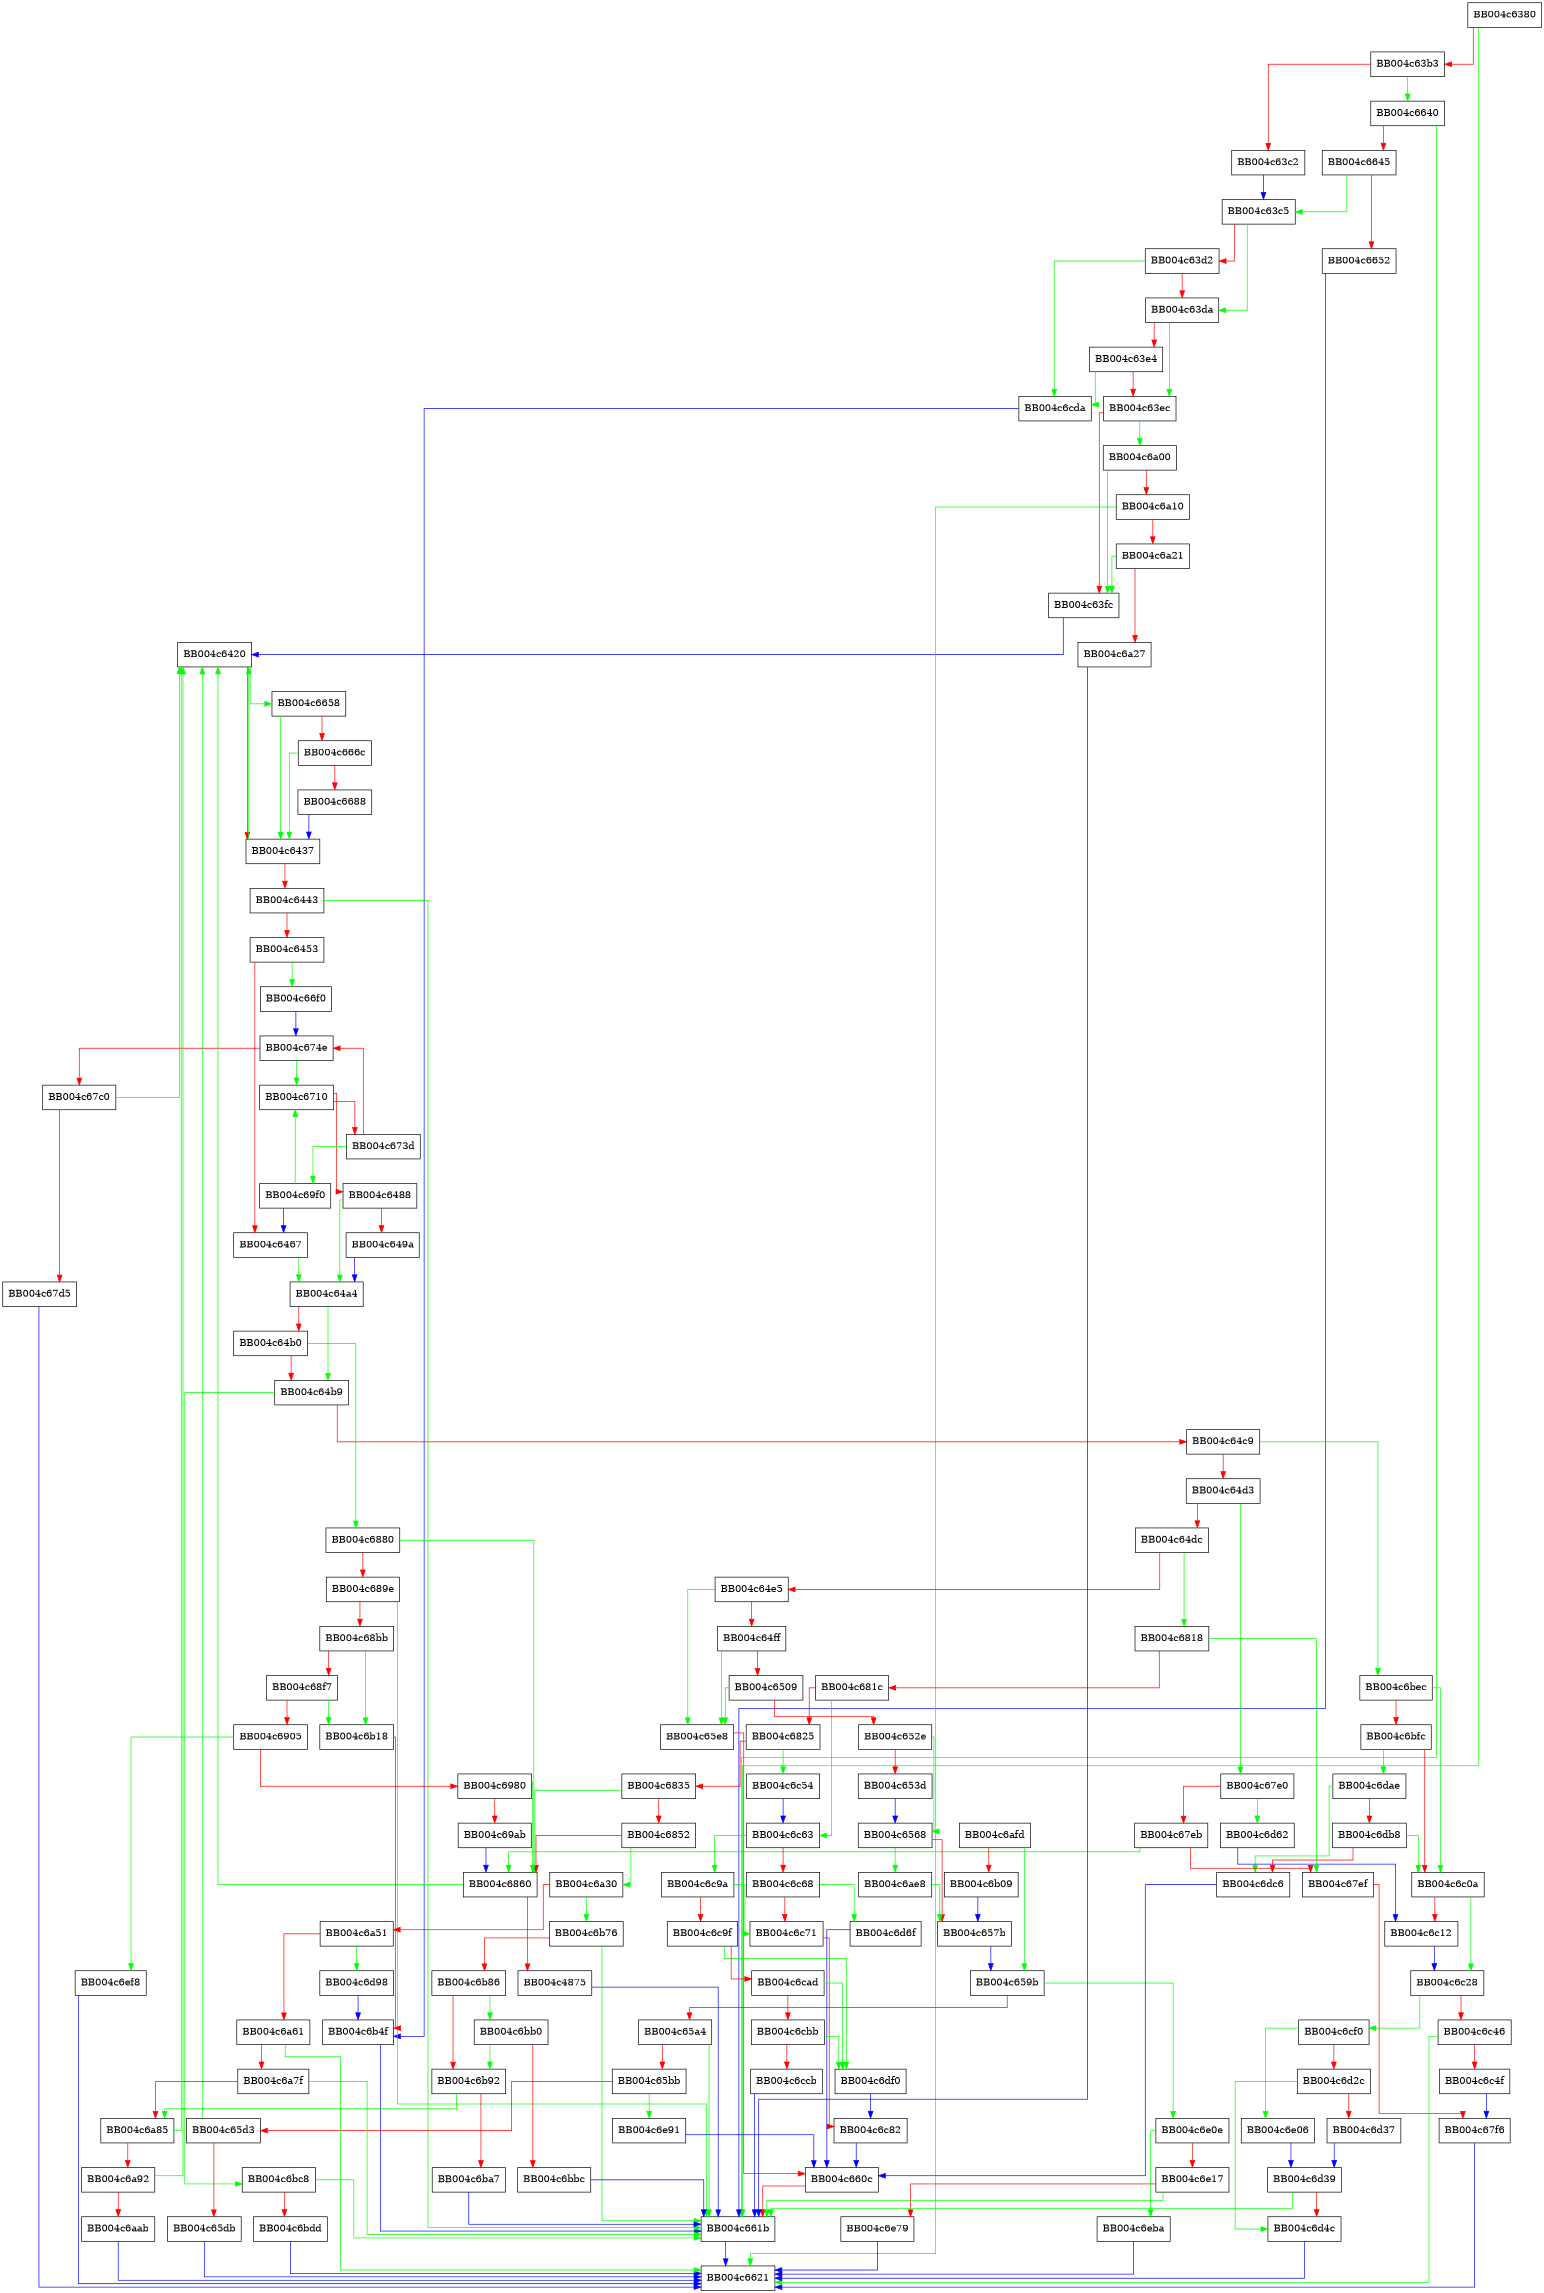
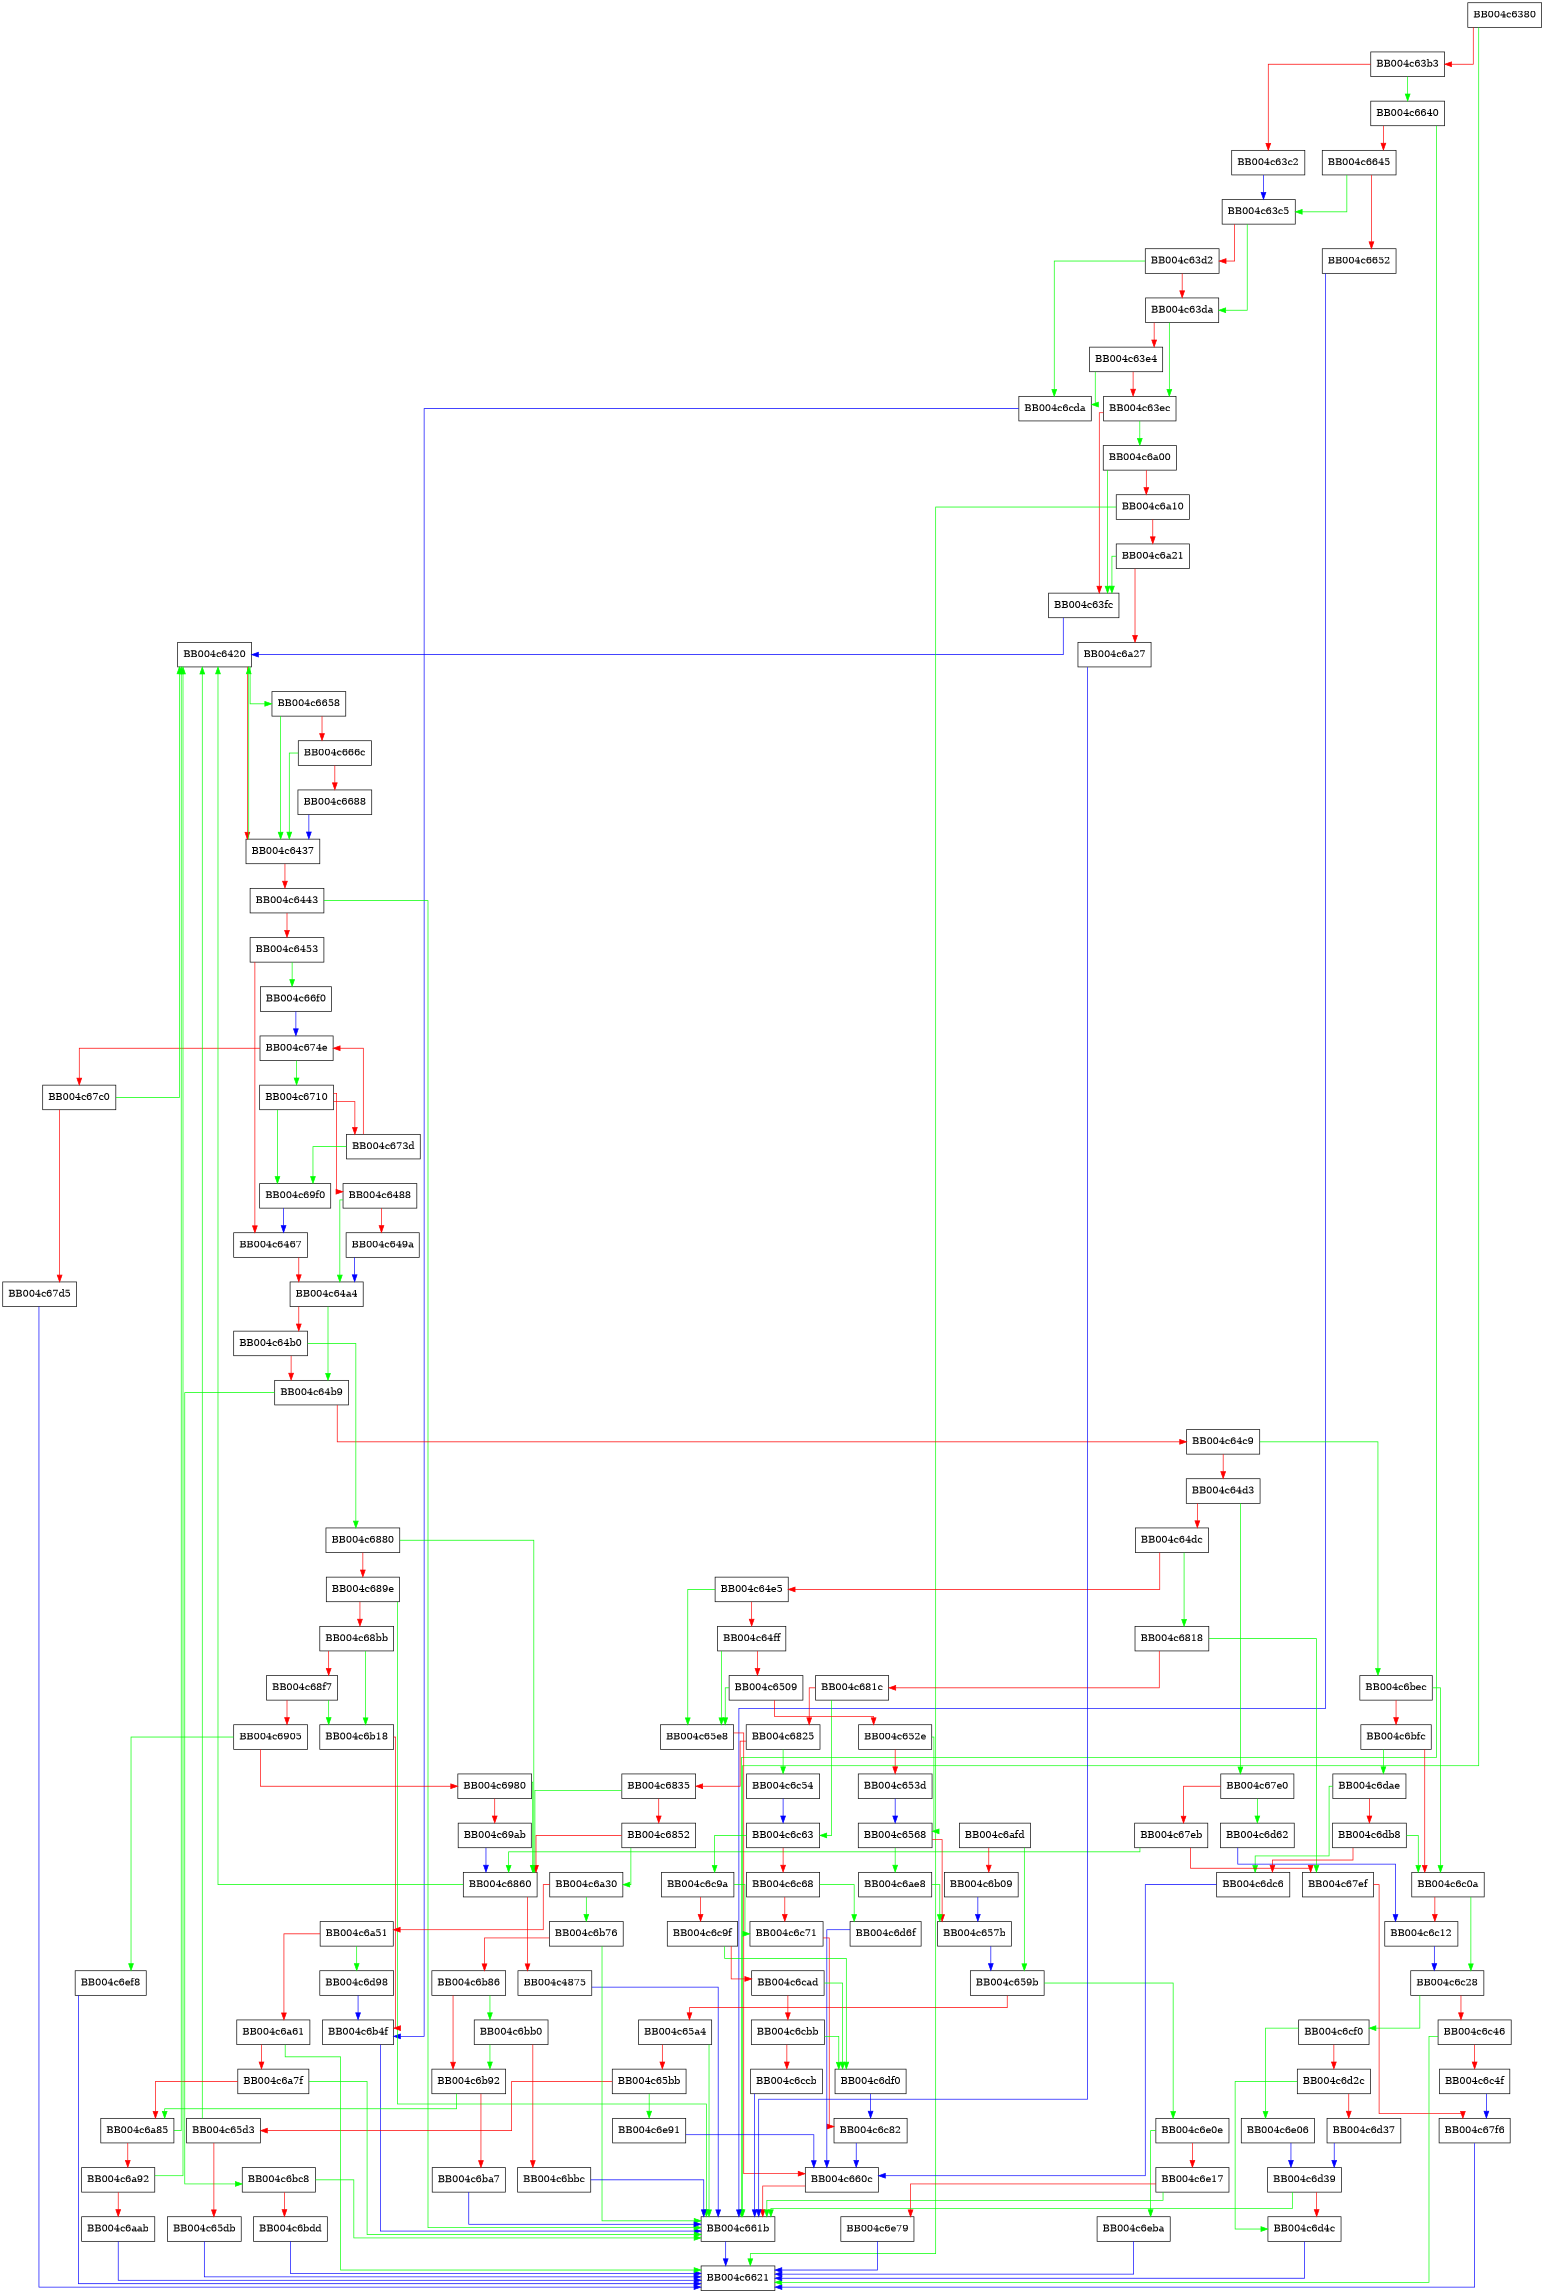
(295, 1150) -> (277, 1143)
(299, 1266) -> (299, 1266)
